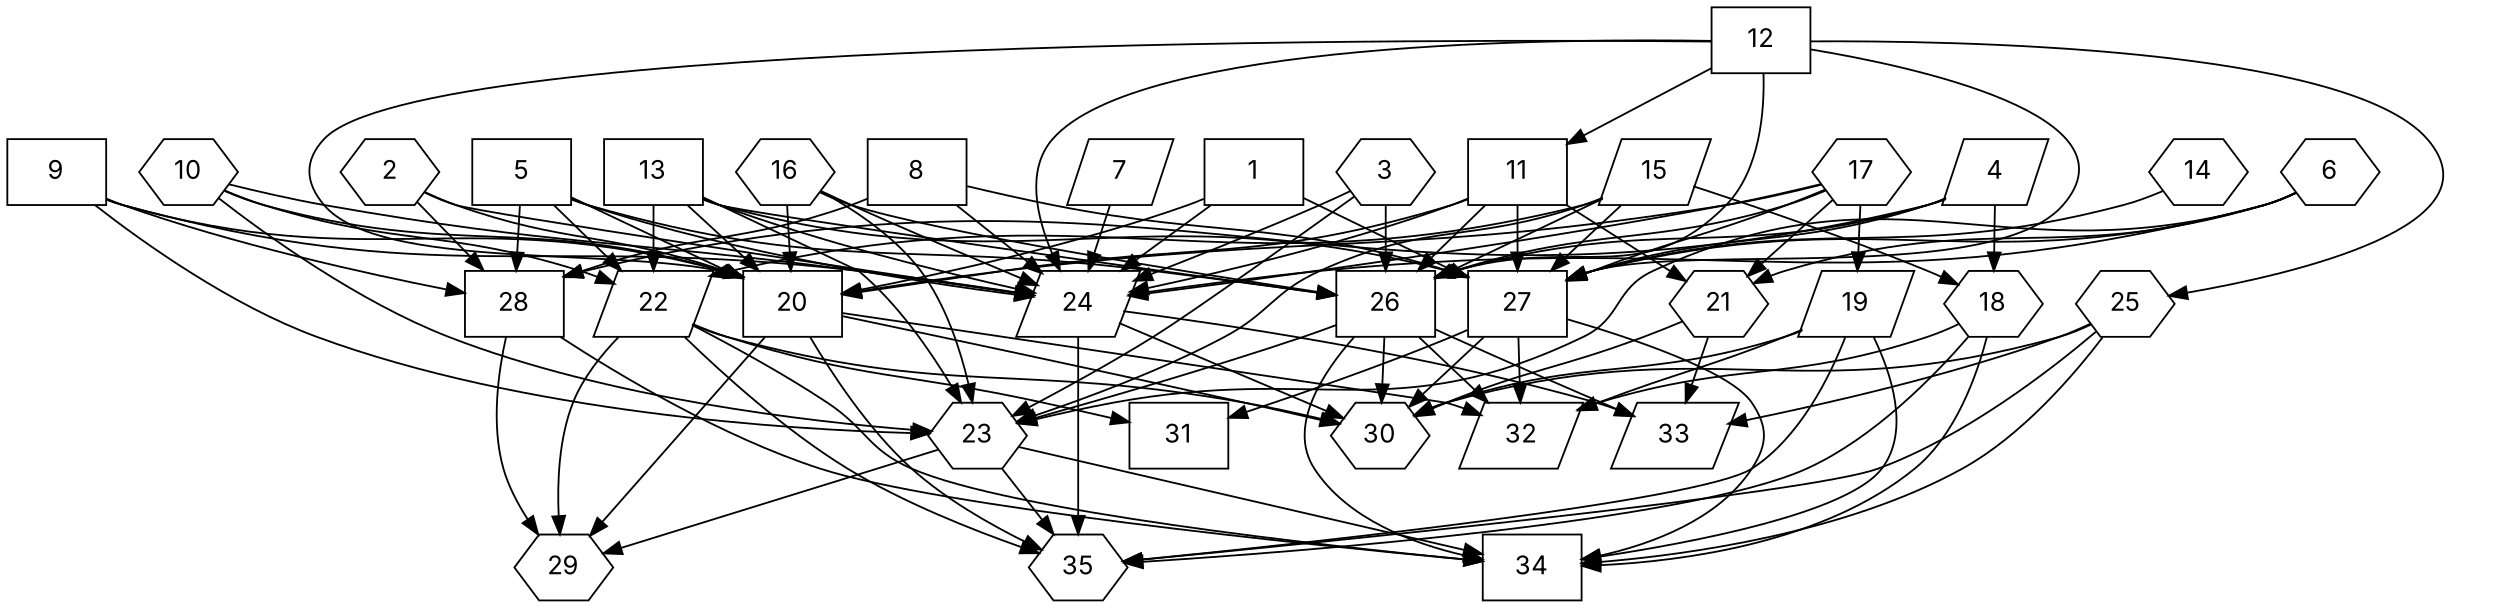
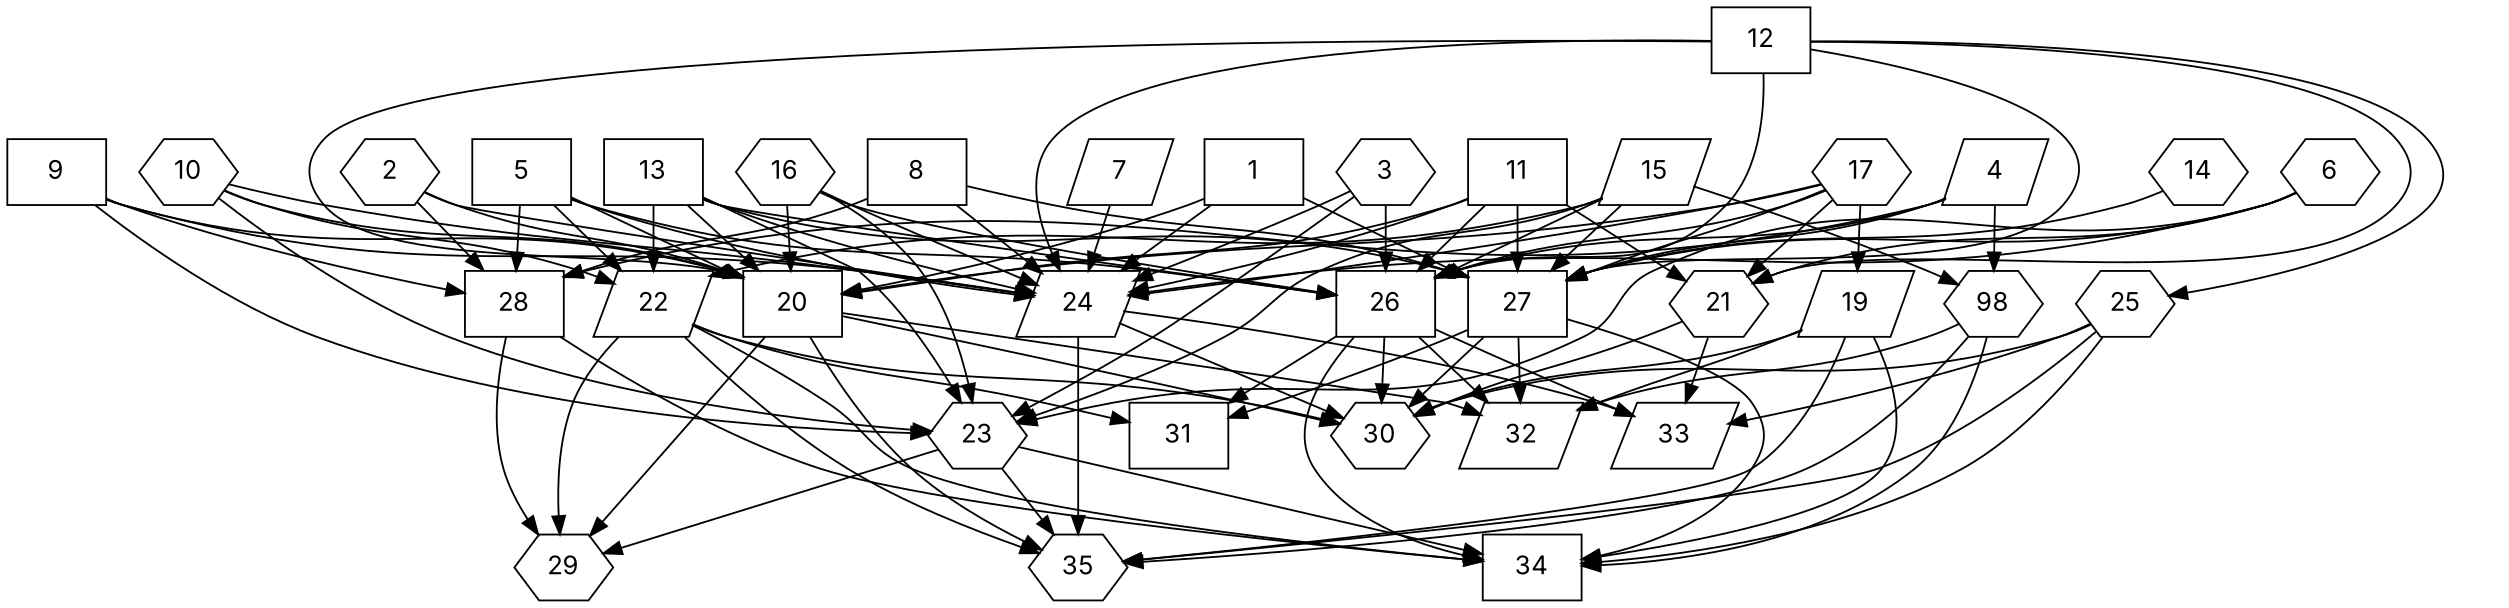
(1647, 102) -> (2406, 190)
(1993, 304) -> (1993, 304)
(1179, 376) -> (1290, 365)
